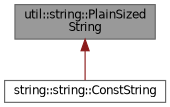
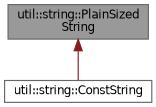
(85, 91) -> (78, 91)
